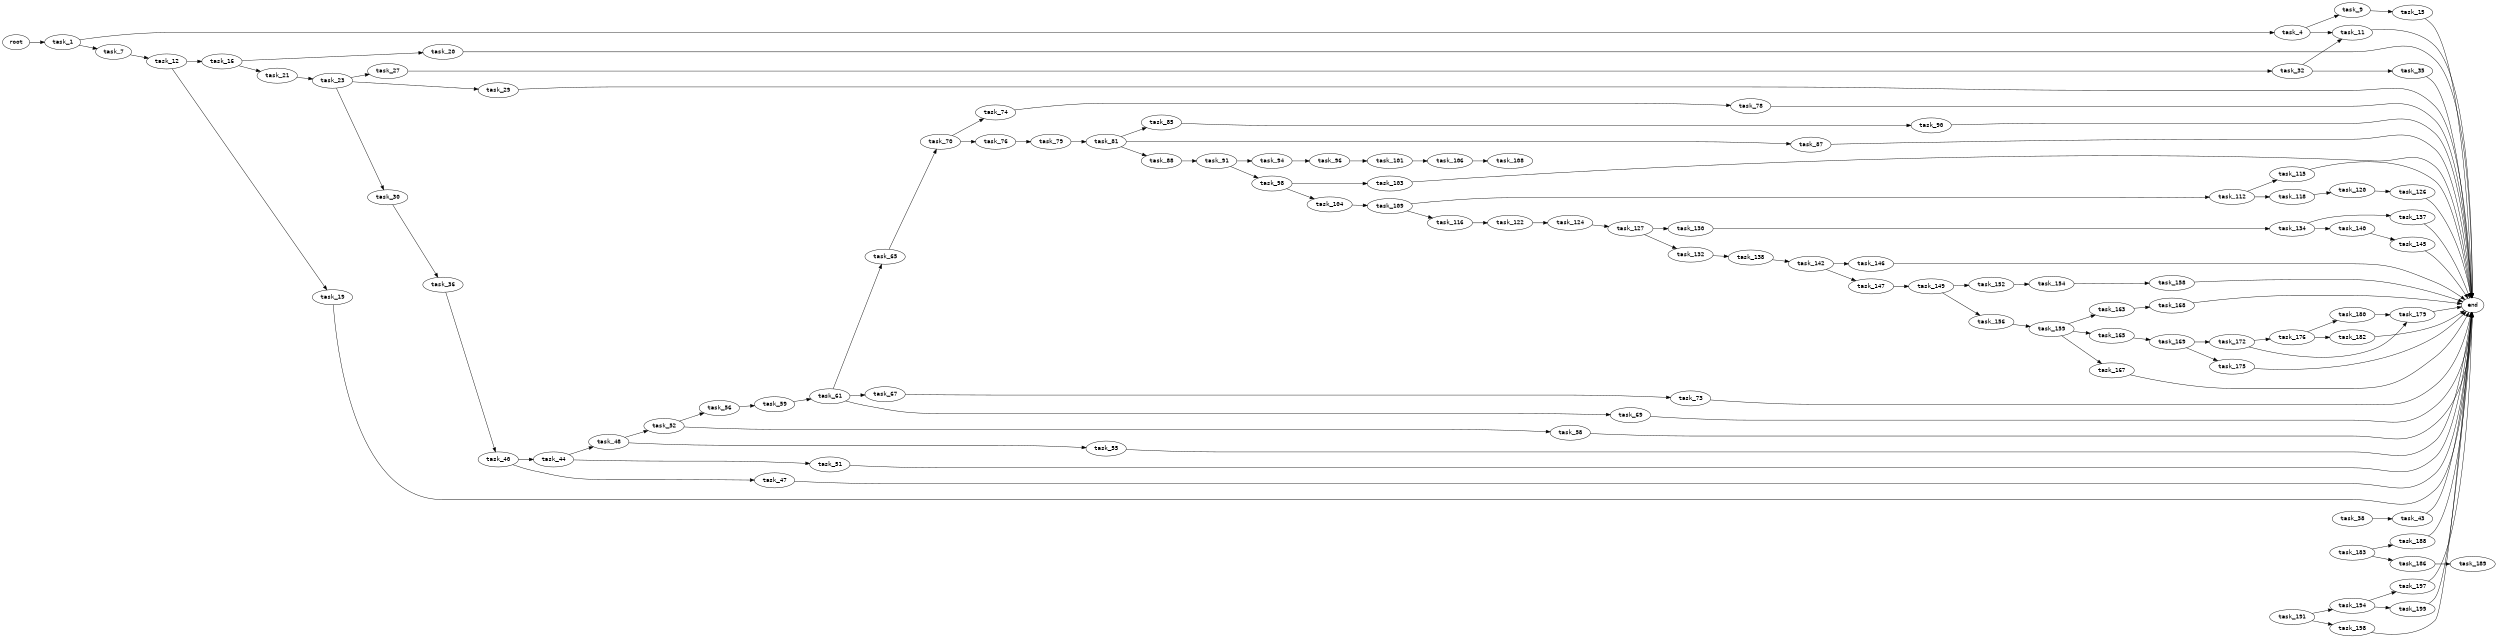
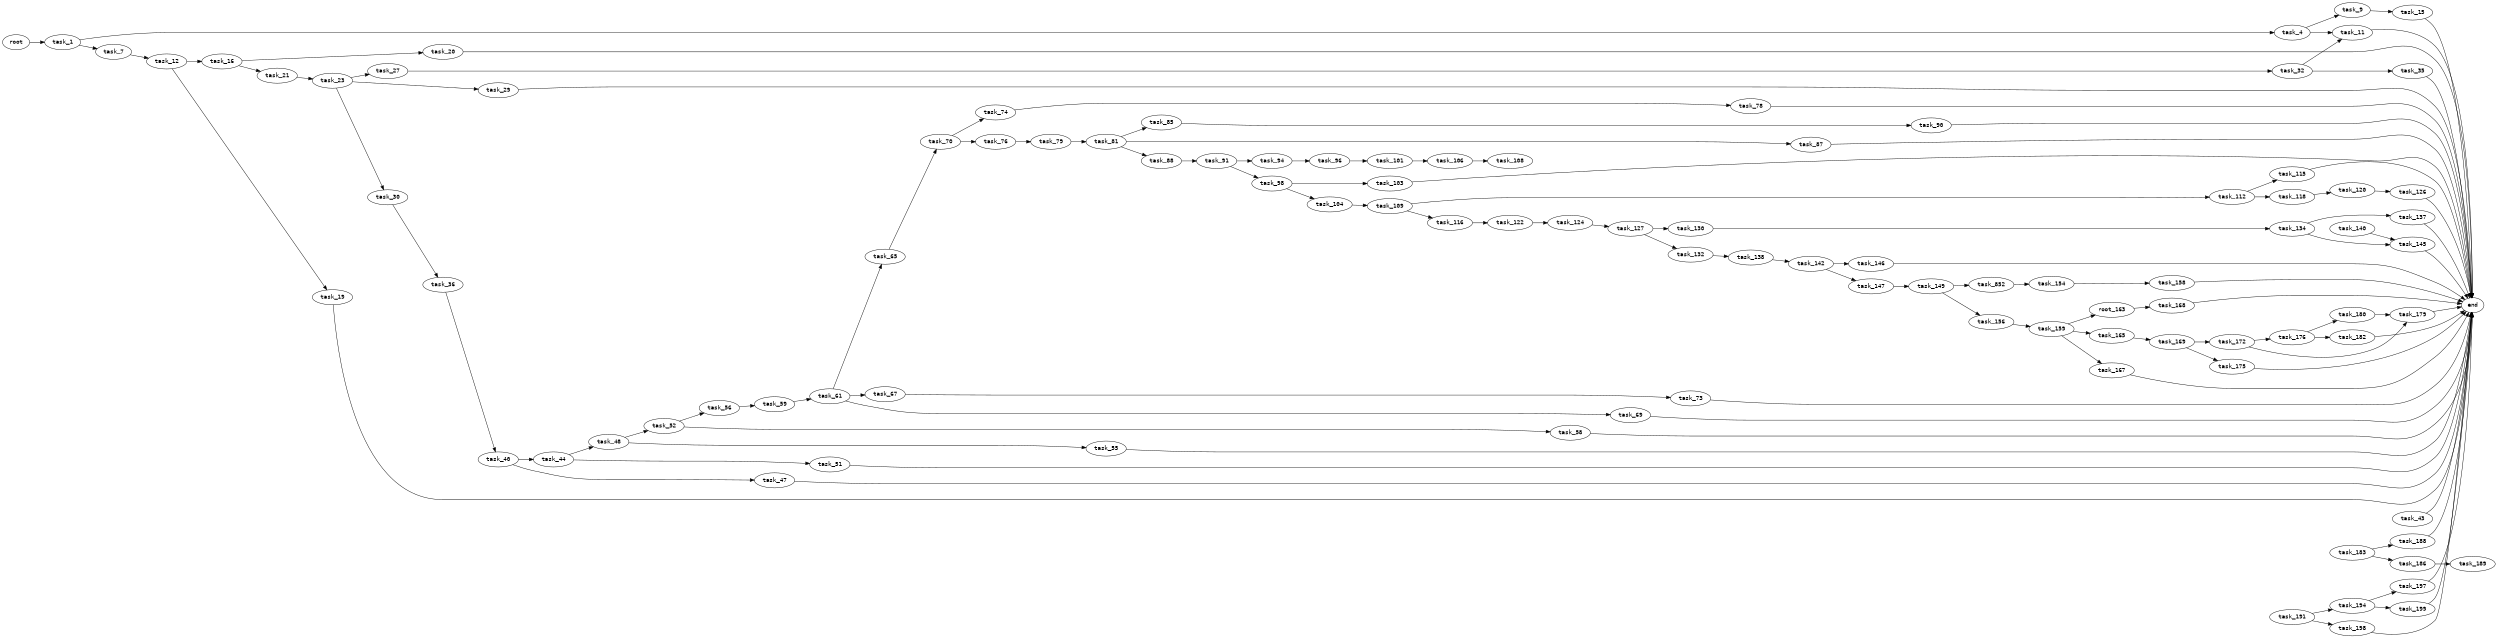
(2320, 229) -> (2346, 242)
(1991, 285) -> (1991, 285)
(2112, 310) -> (2112, 310)
(2352, 519) -> none
